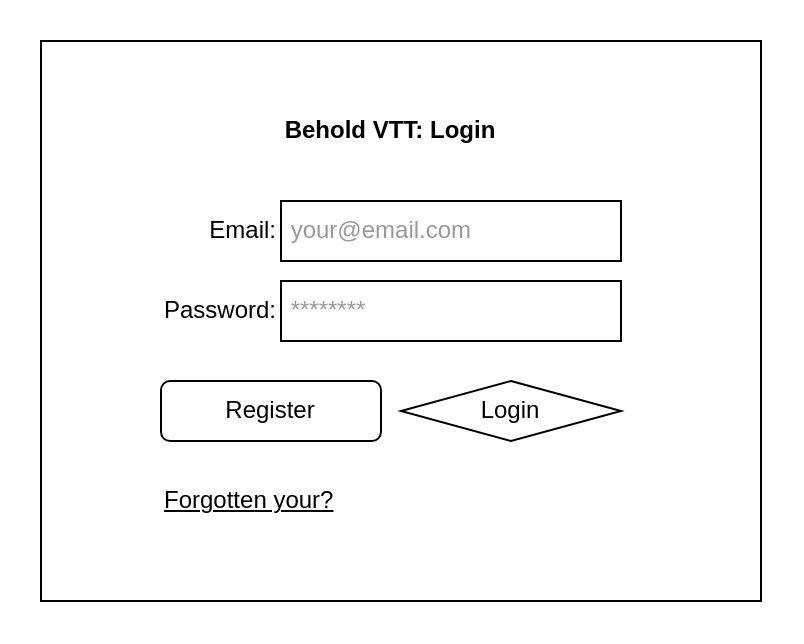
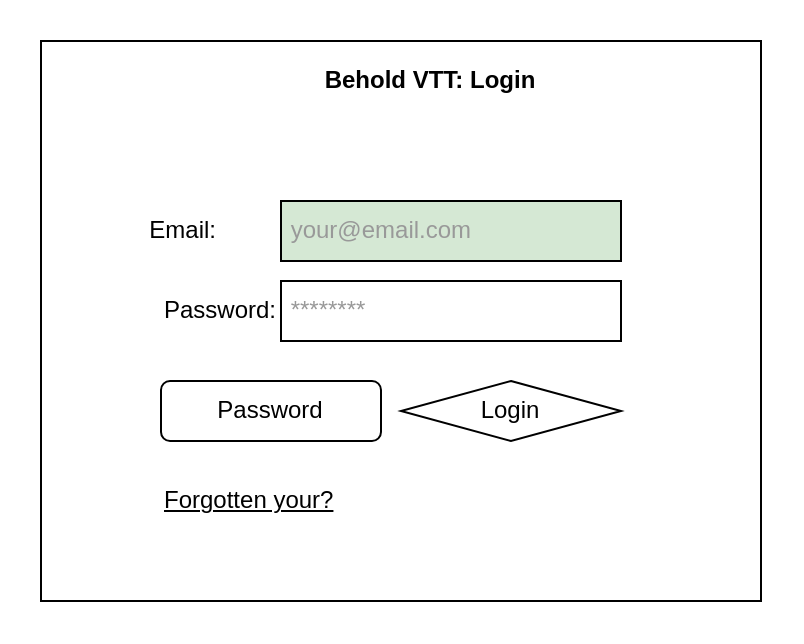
(391, 131) -> (431, 81)
(211, 231) -> (151, 231)
(451, 231) -> (451, 231)
(271, 411) -> (271, 411)
